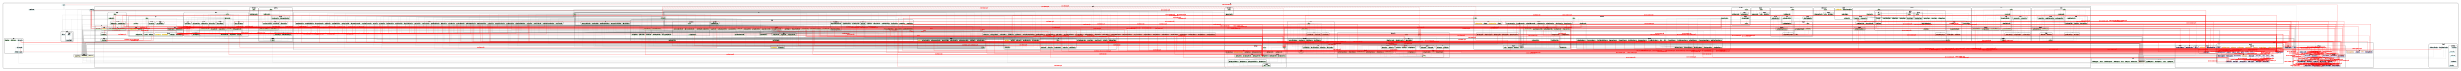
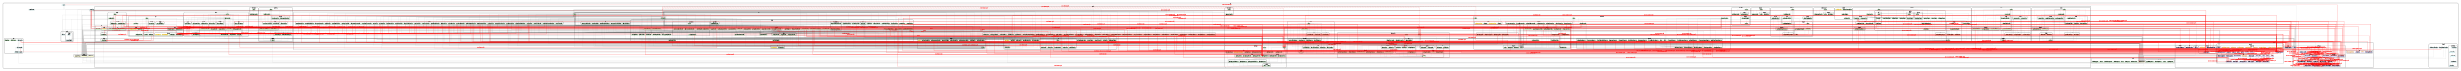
(1514, 35) -> none
(1040, 36) -> (1039, 36)
